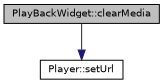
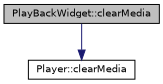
(82, 70) -> (82, 70)
